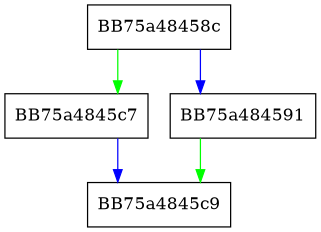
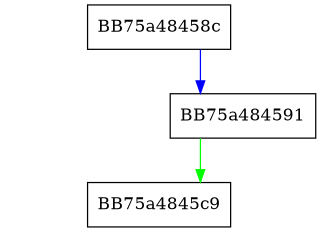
(76, 116) -> none
